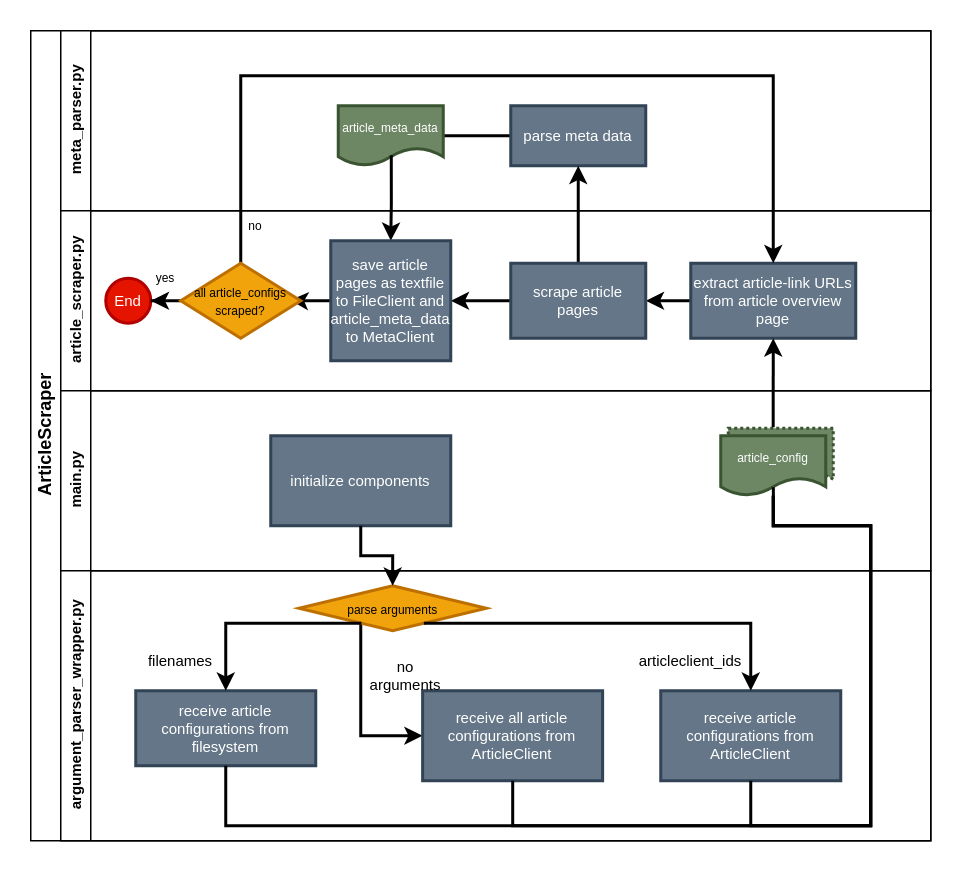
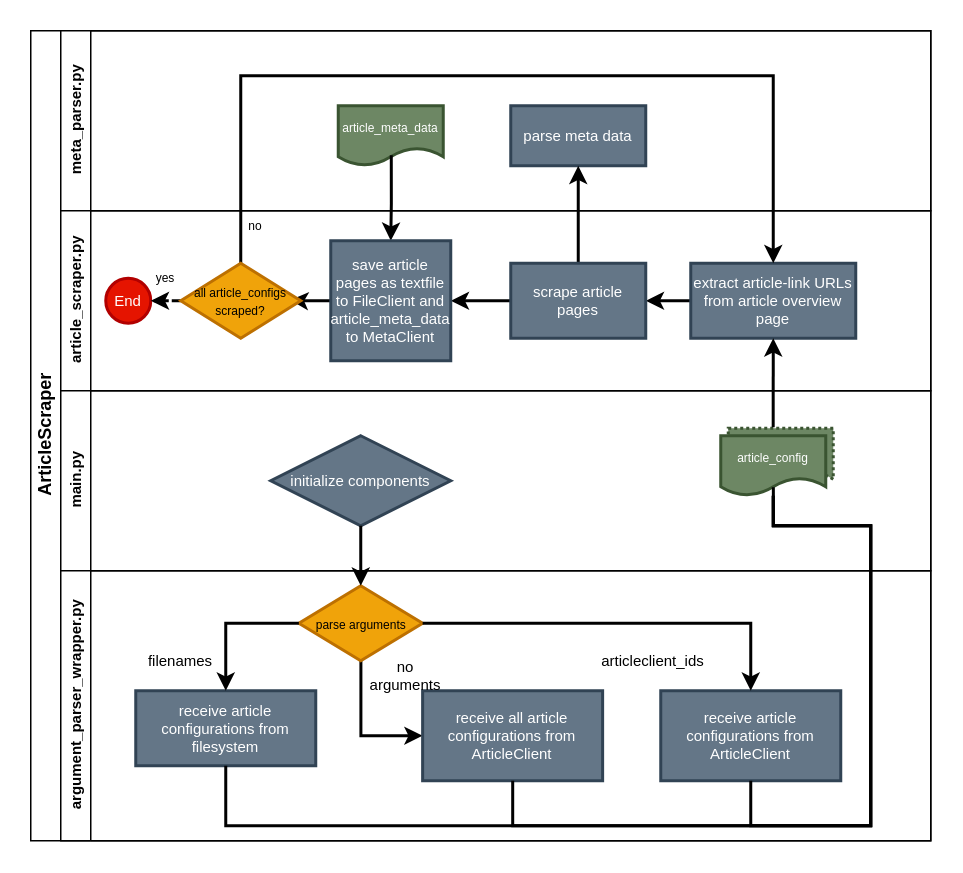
(476, 136) -> none
(170, 301) -> (170, 301)
(361, 481) -> (361, 481)
(393, 608) -> (361, 623)
(691, 661) -> (653, 661)
